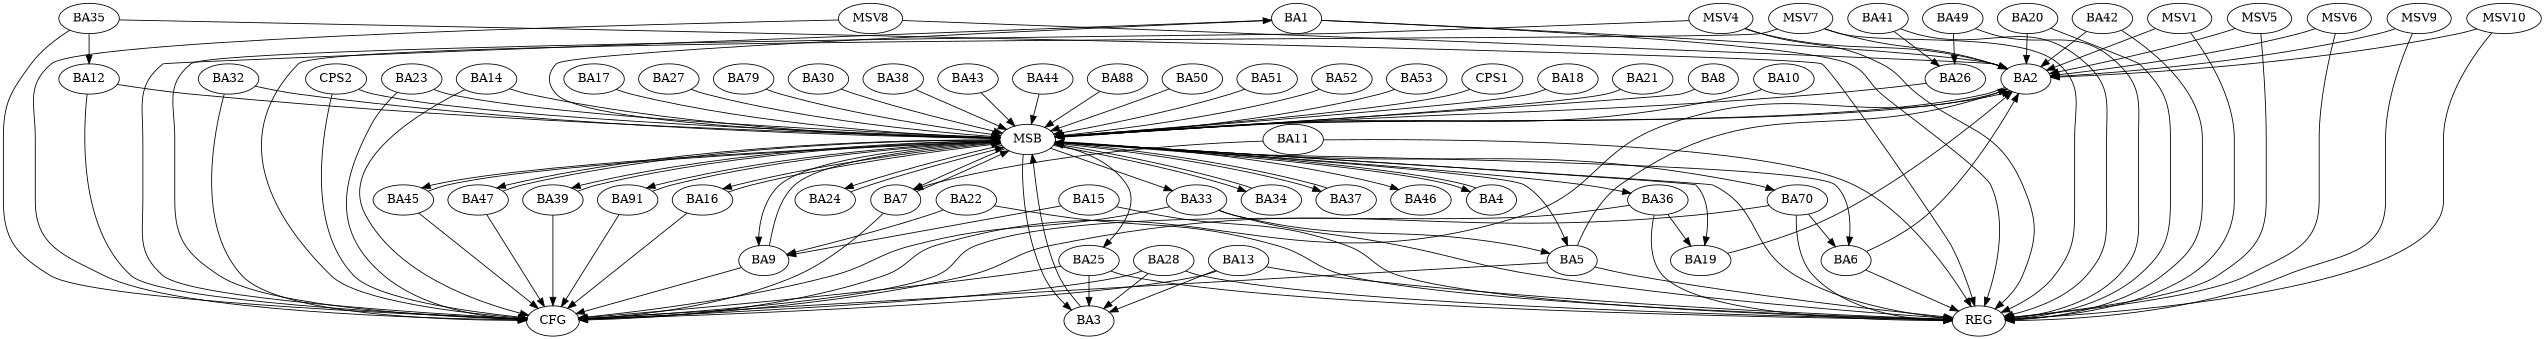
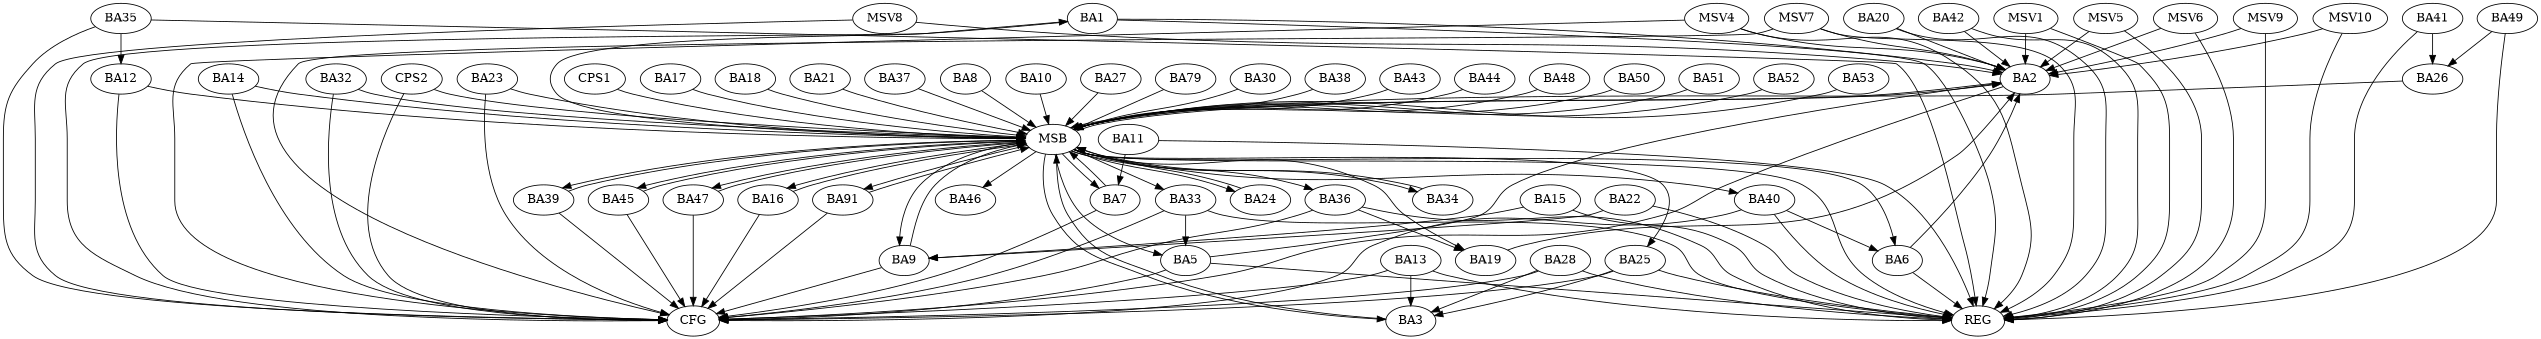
(1118, 79) -> (1560, 79)
(1185, 160) -> none
(1491, 200) -> none
(1797, 200) -> (1765, 200)
